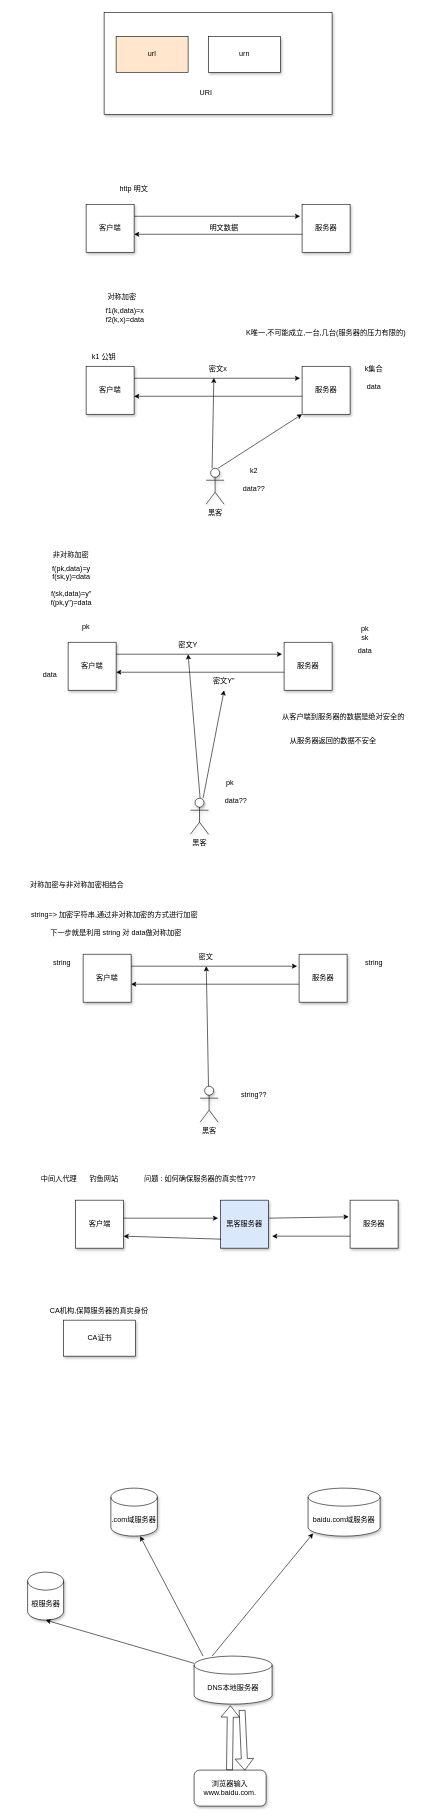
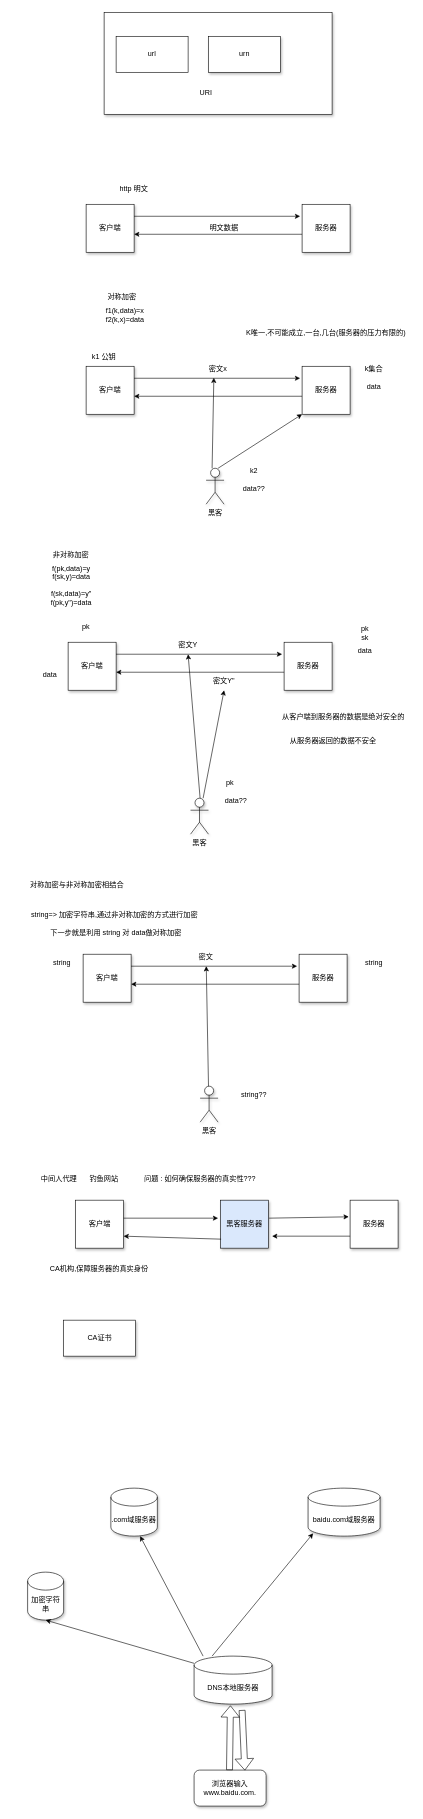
(152, 54) -> (152, 54)
(99, 1311) -> (99, 1269)
(46, 1604) -> (46, 1604)
